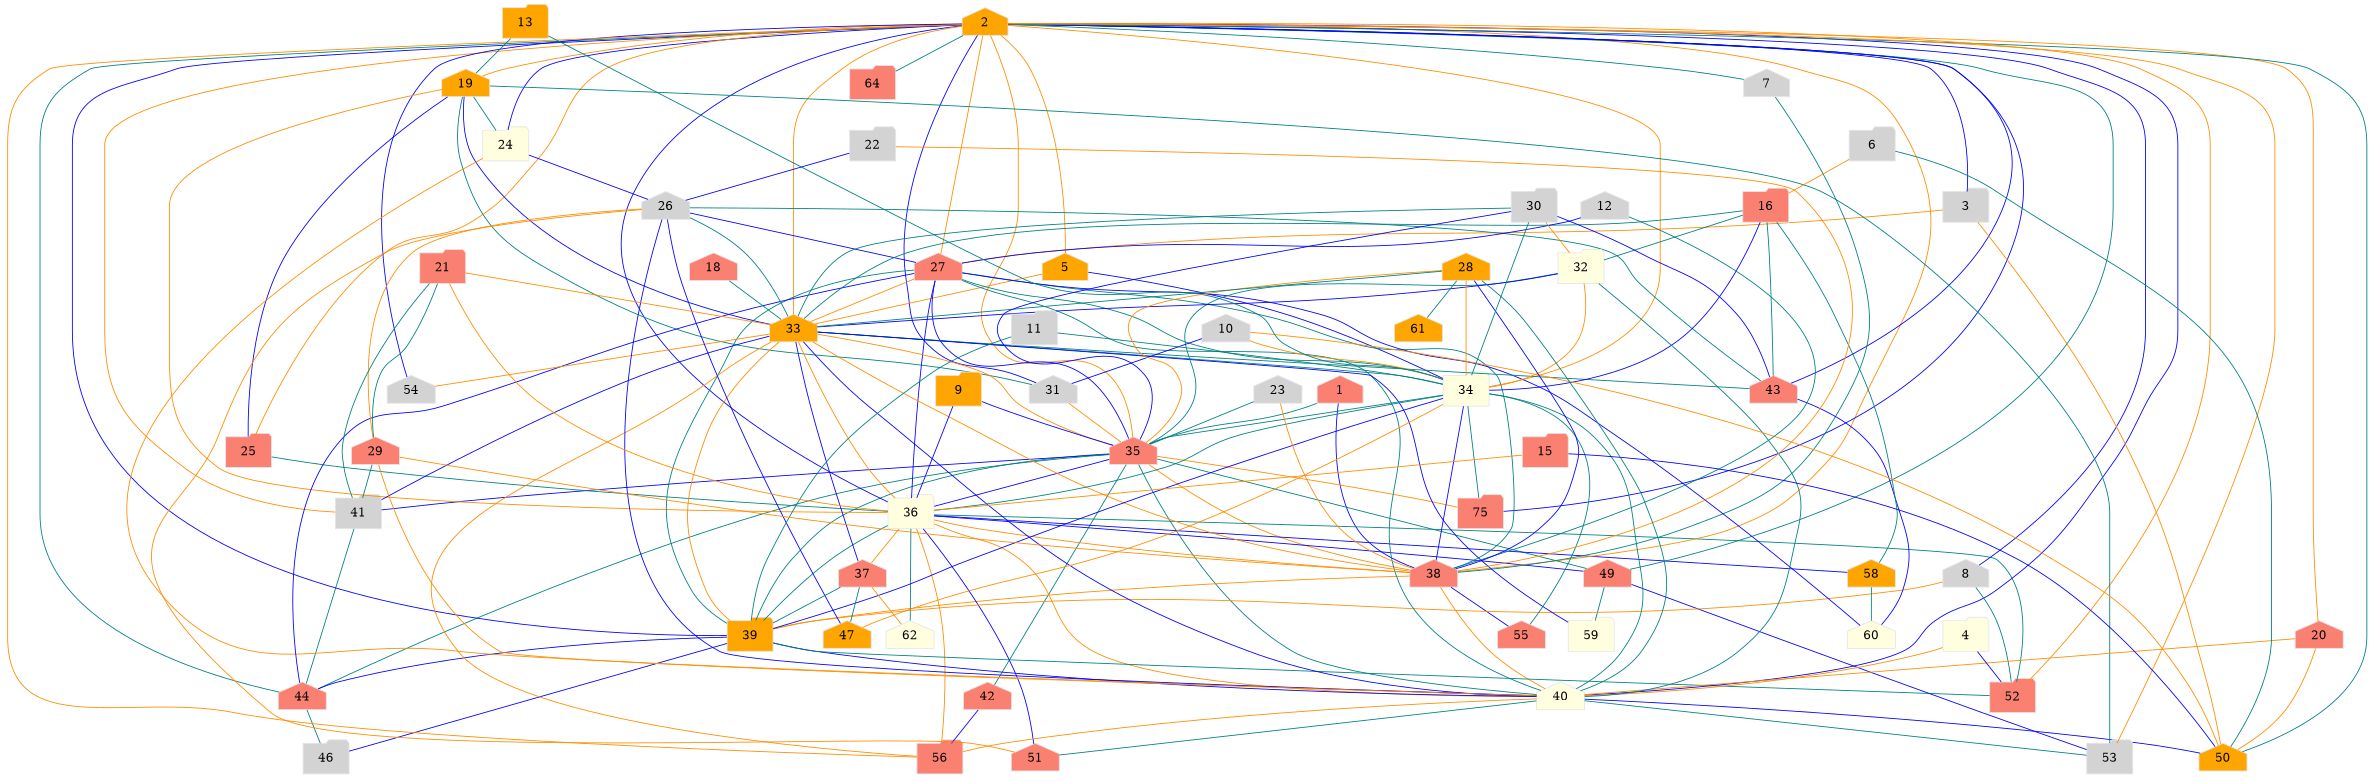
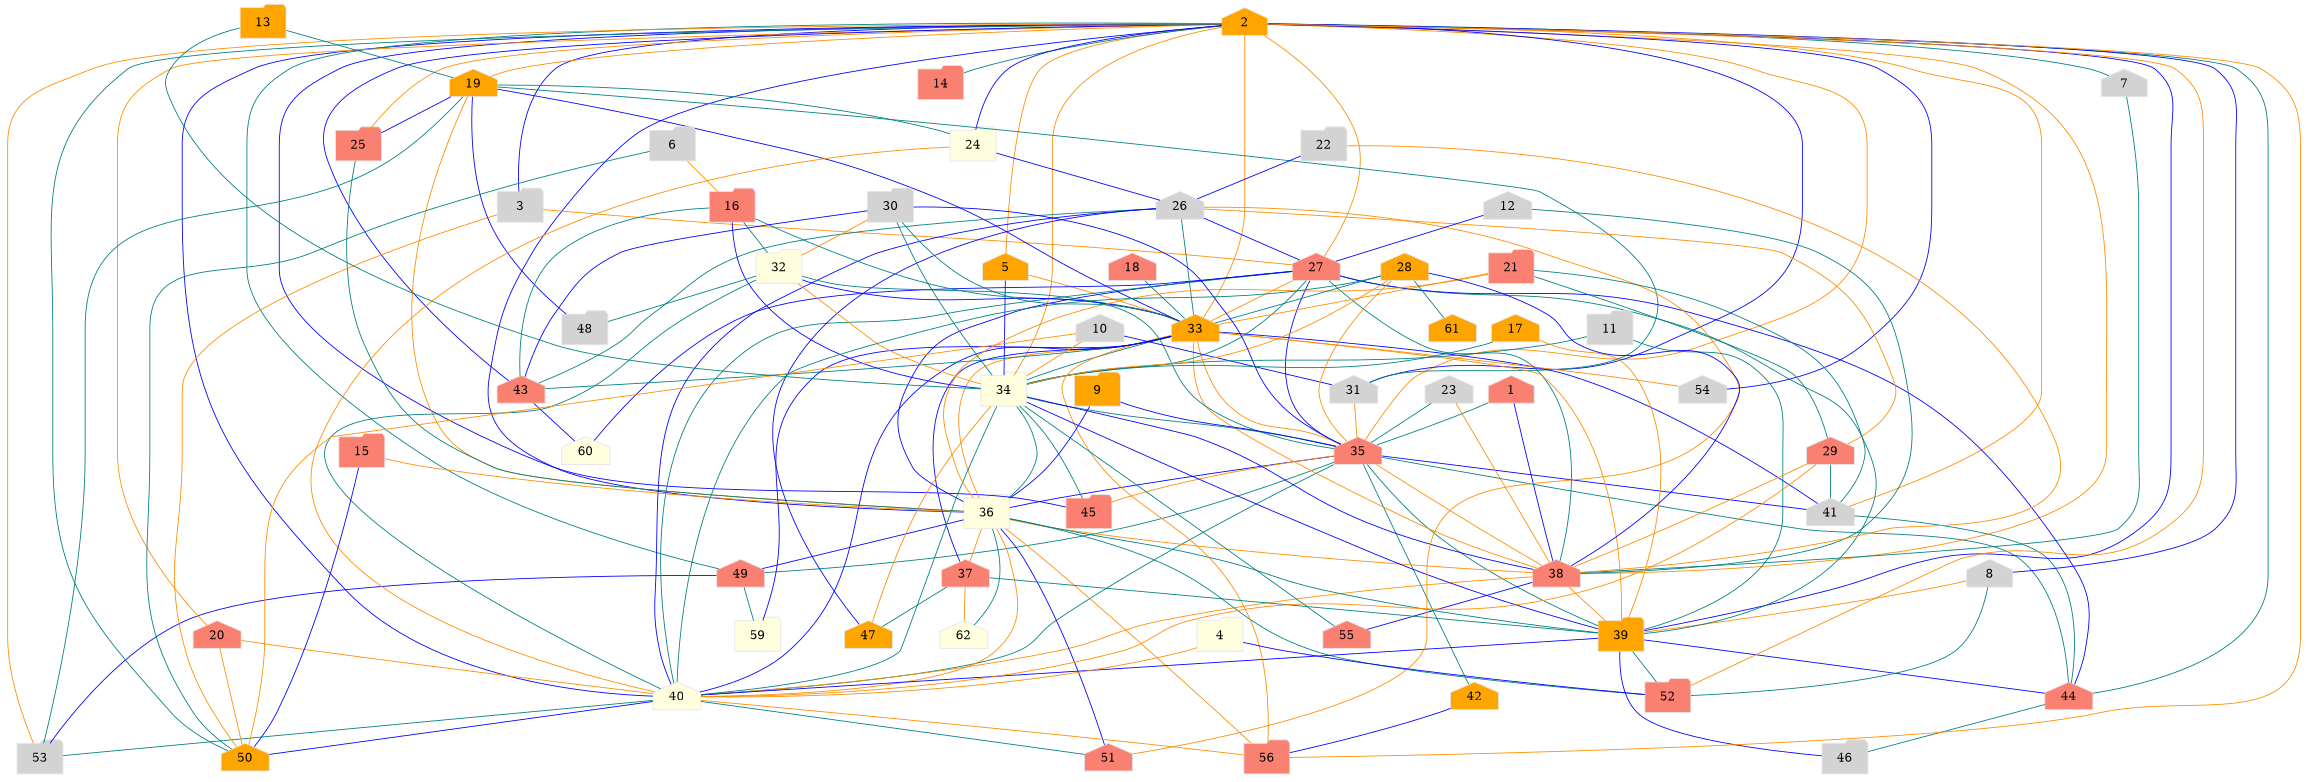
(873, 84) -> (941, 84)
none -> (585, 329)
none -> (1515, 329)
(358, 513) -> (1830, 513)
(1481, 513) -> (1089, 513)
(1871, 575) -> none
(988, 697) -> (1475, 697)
